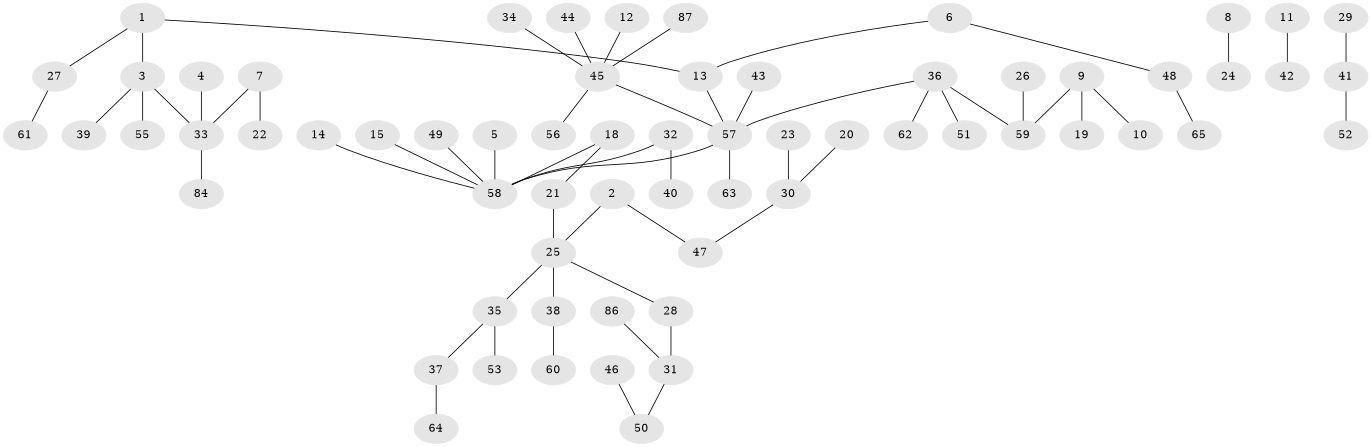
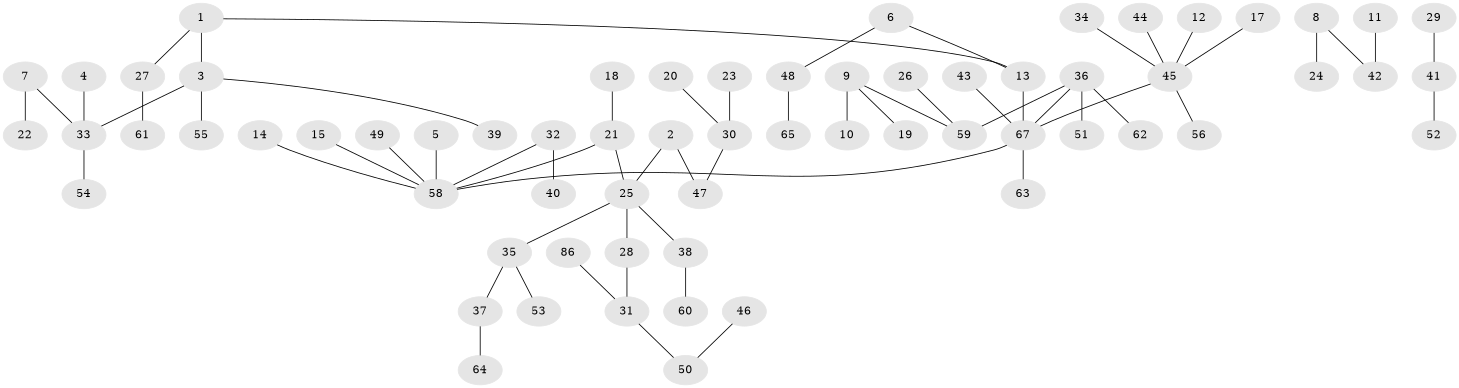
(686, 18) -> (1258, 18)
none -> (1346, 47)
(730, 135) -> (1023, 135)
(554, 165) -> (527, 169)
(201, 194) -> (84, 194)
